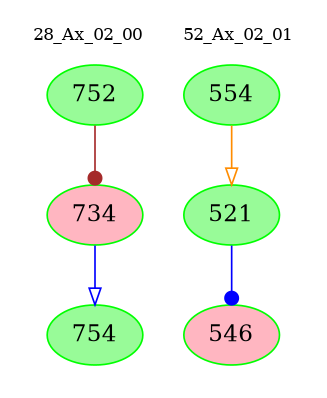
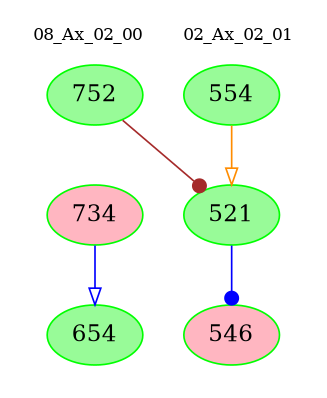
(88, 36) -> (88, 36)
(238, 36) -> (238, 36)
(95, 148) -> (146, 140)
(95, 335) -> (95, 335)
